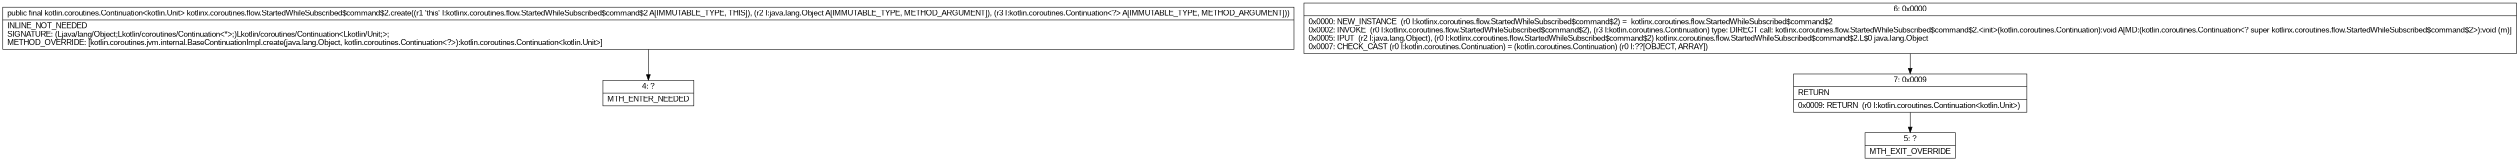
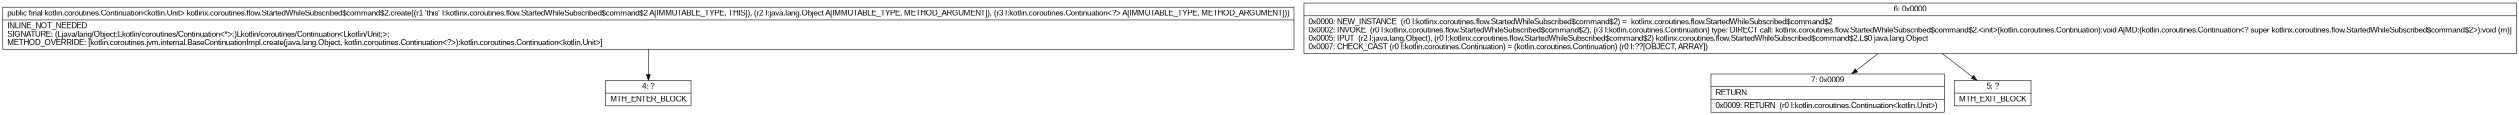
(648, 99) -> (648, 99)
(1910, 120) -> (1957, 65)
(1910, 152) -> (1993, 99)
